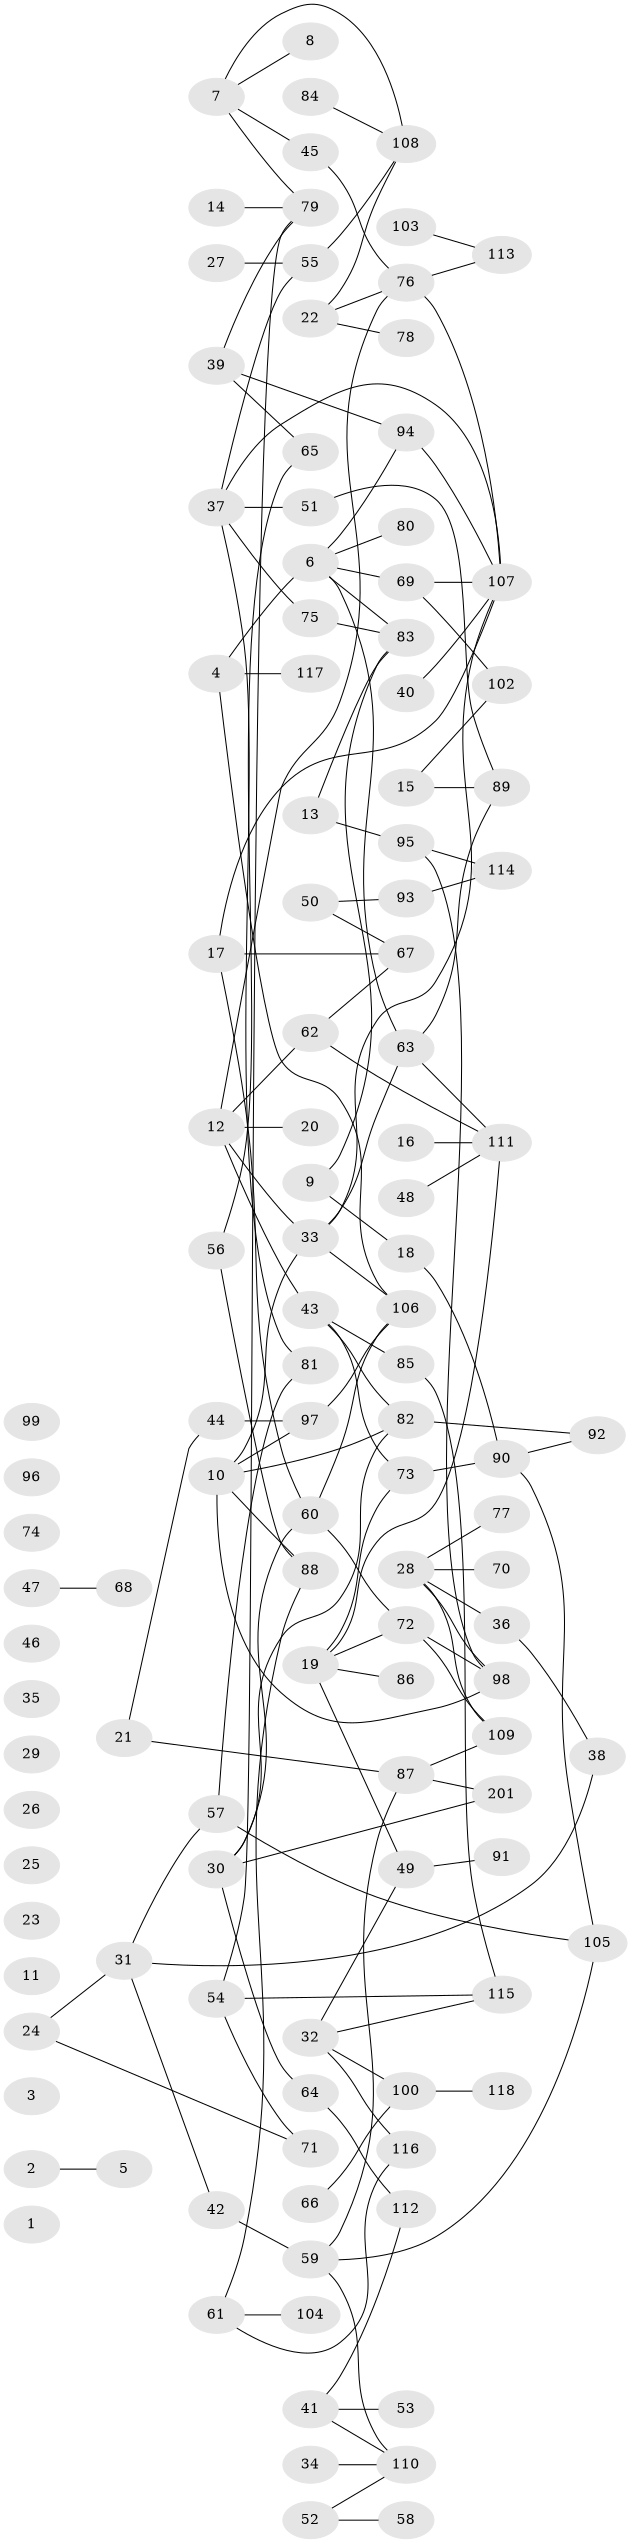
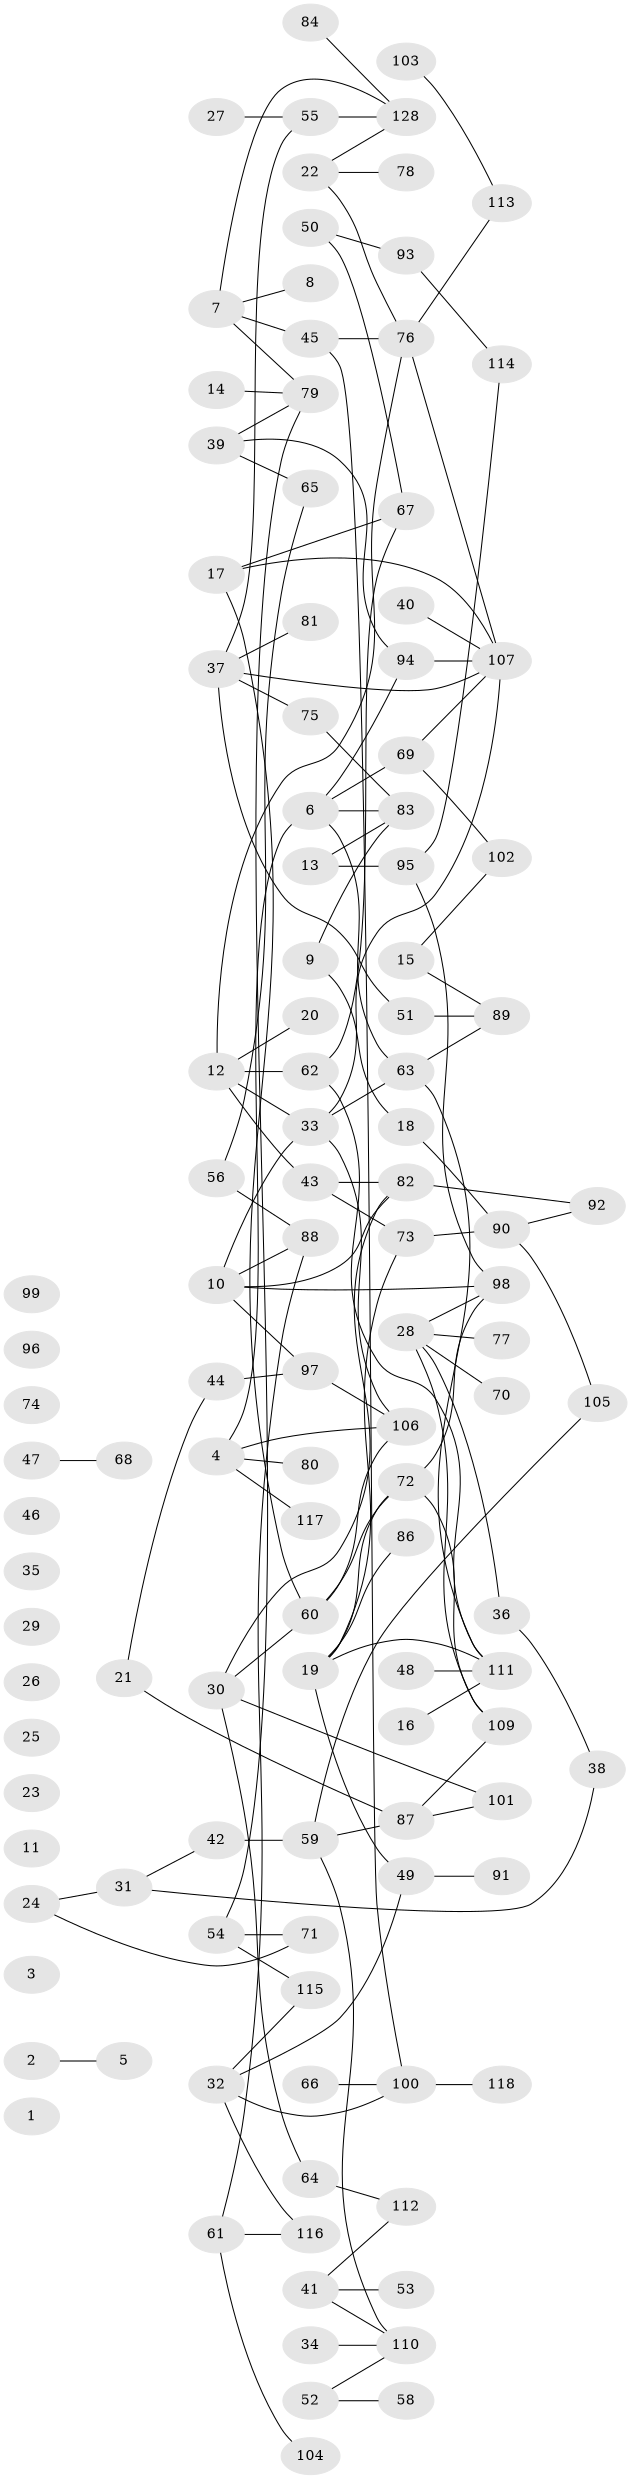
(406, 144) -> (406, 117)
(364, 543) -> (259, 1461)
none -> (369, 1208)
(406, 1364) -> none
(502, 1795) -> (502, 1801)
(217, 1814) -> none
